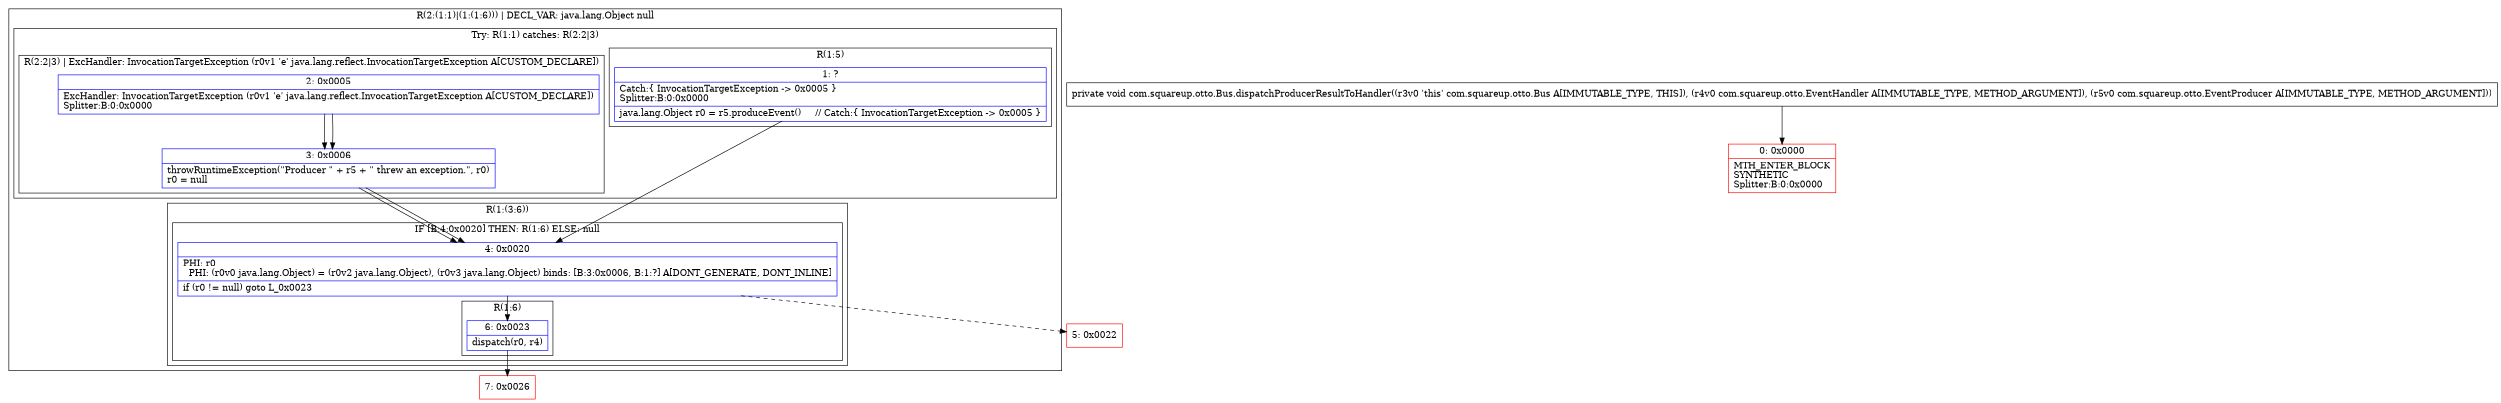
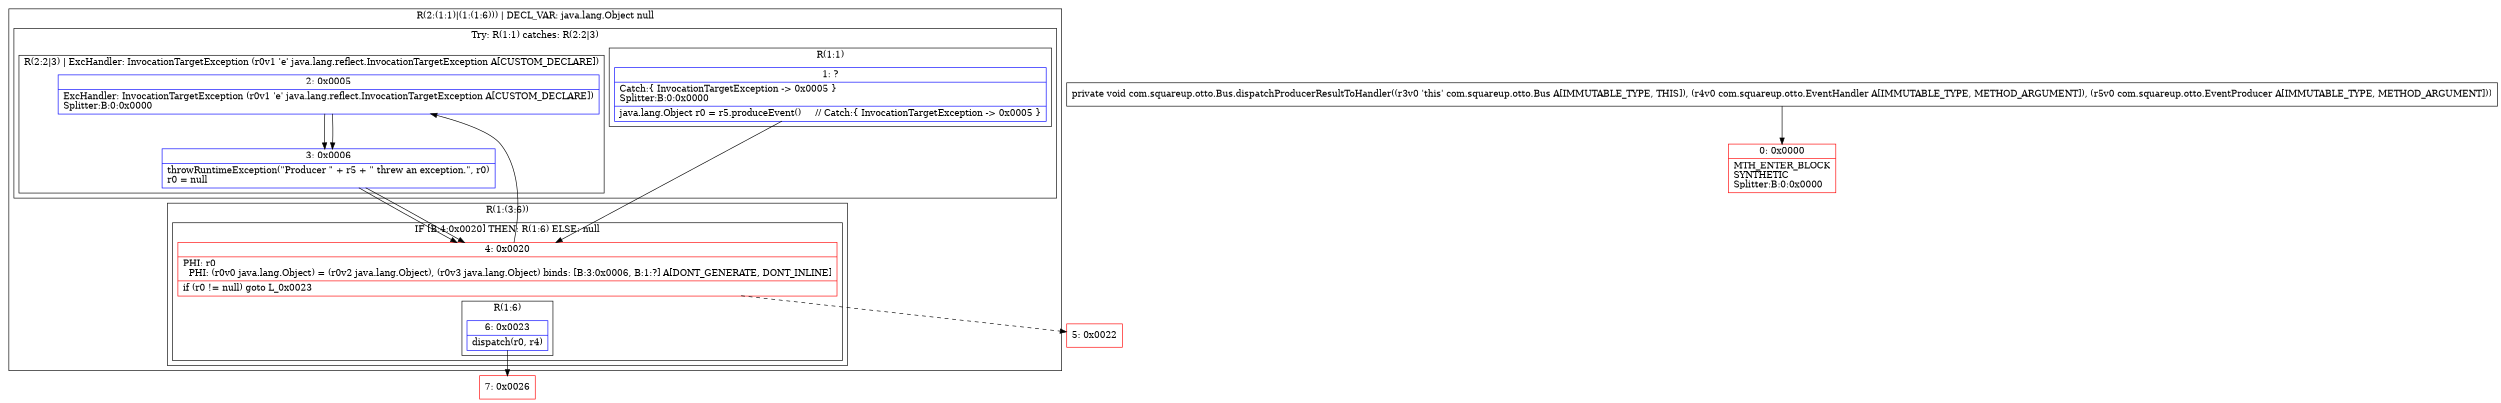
(830, 55) -> (830, 55)
(507, 269) -> (507, 269)
(507, 305) -> (509, 158)
